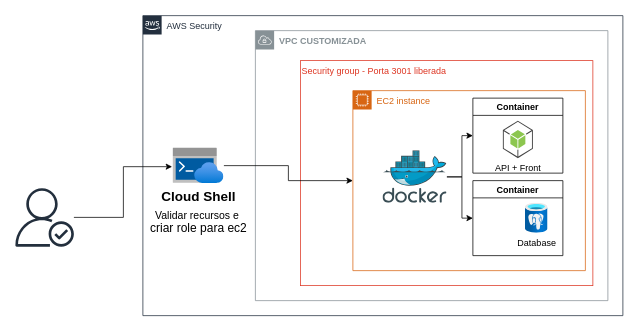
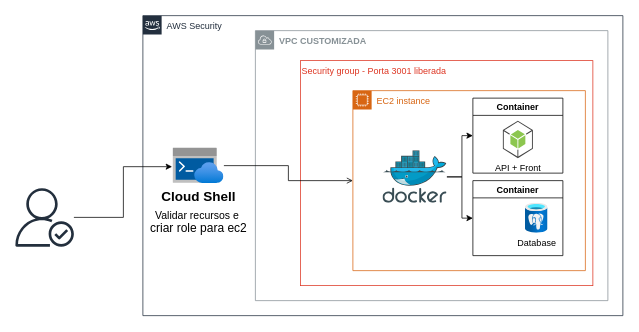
(346, 180) -> (348, 180)
